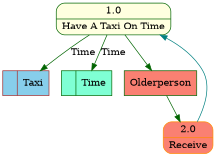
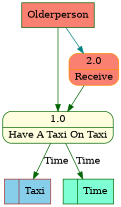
(114, 27) -> (58, 135)
(136, 50) -> (58, 66)
(204, 73) -> (78, 96)
(172, 106) -> (73, 38)
